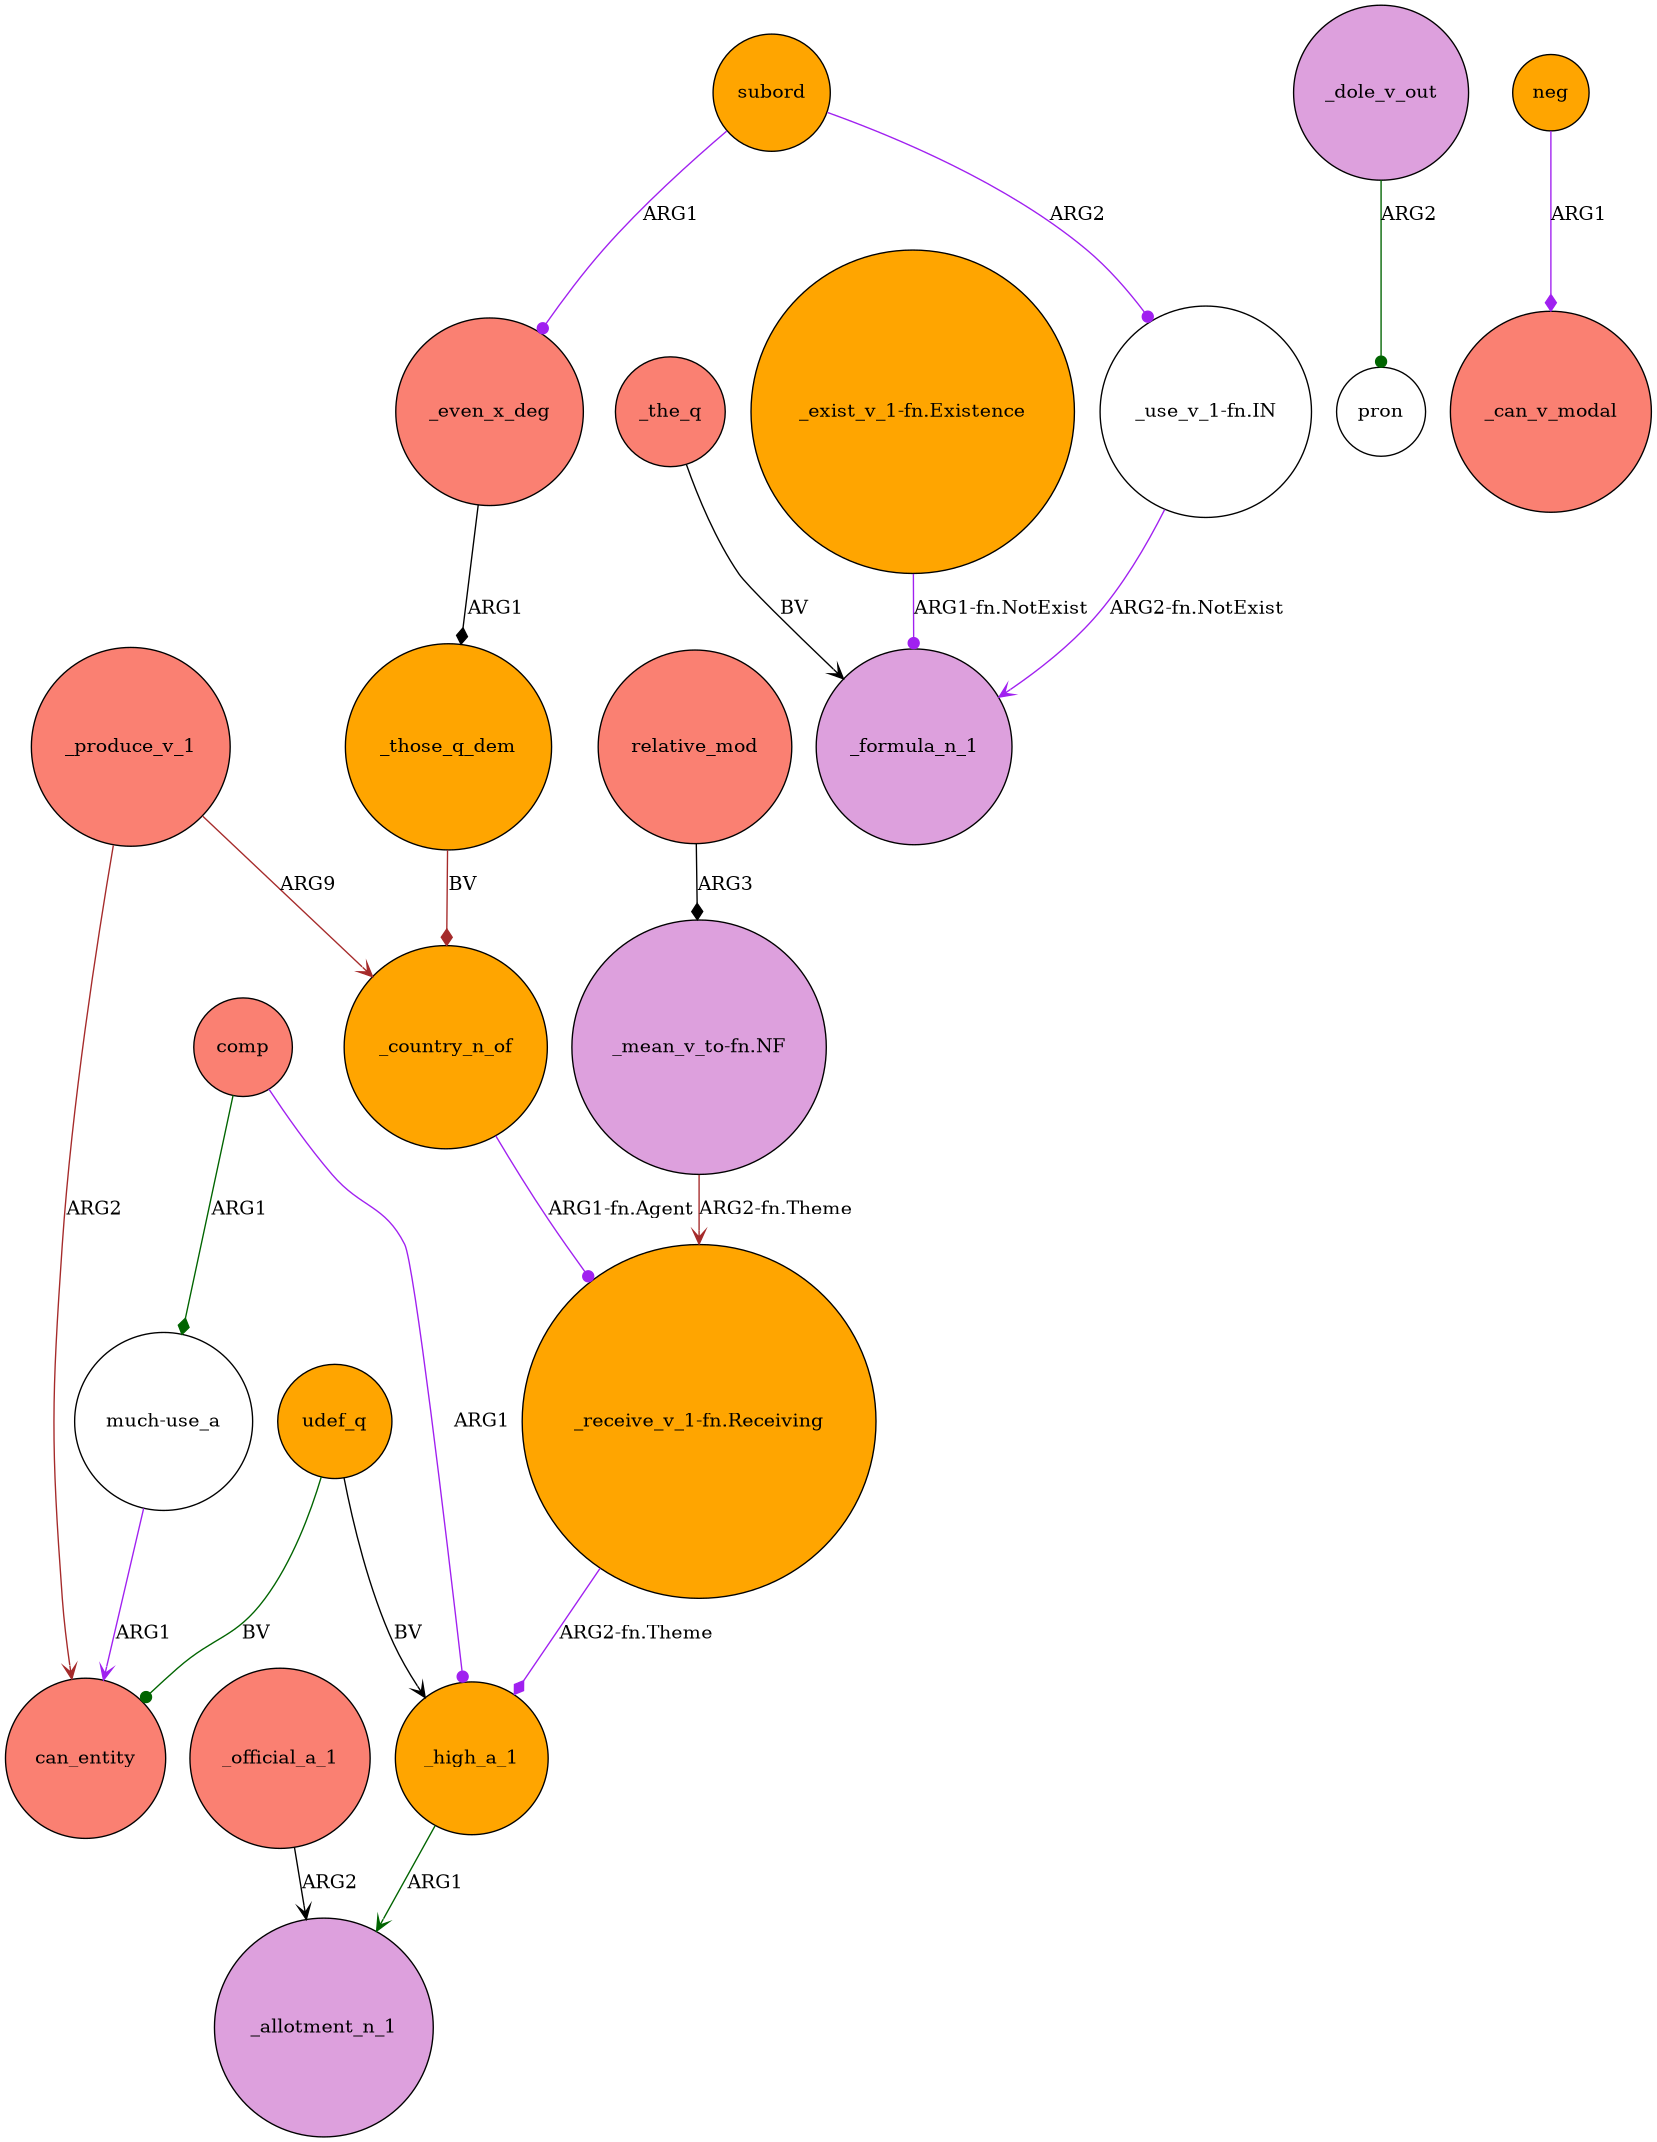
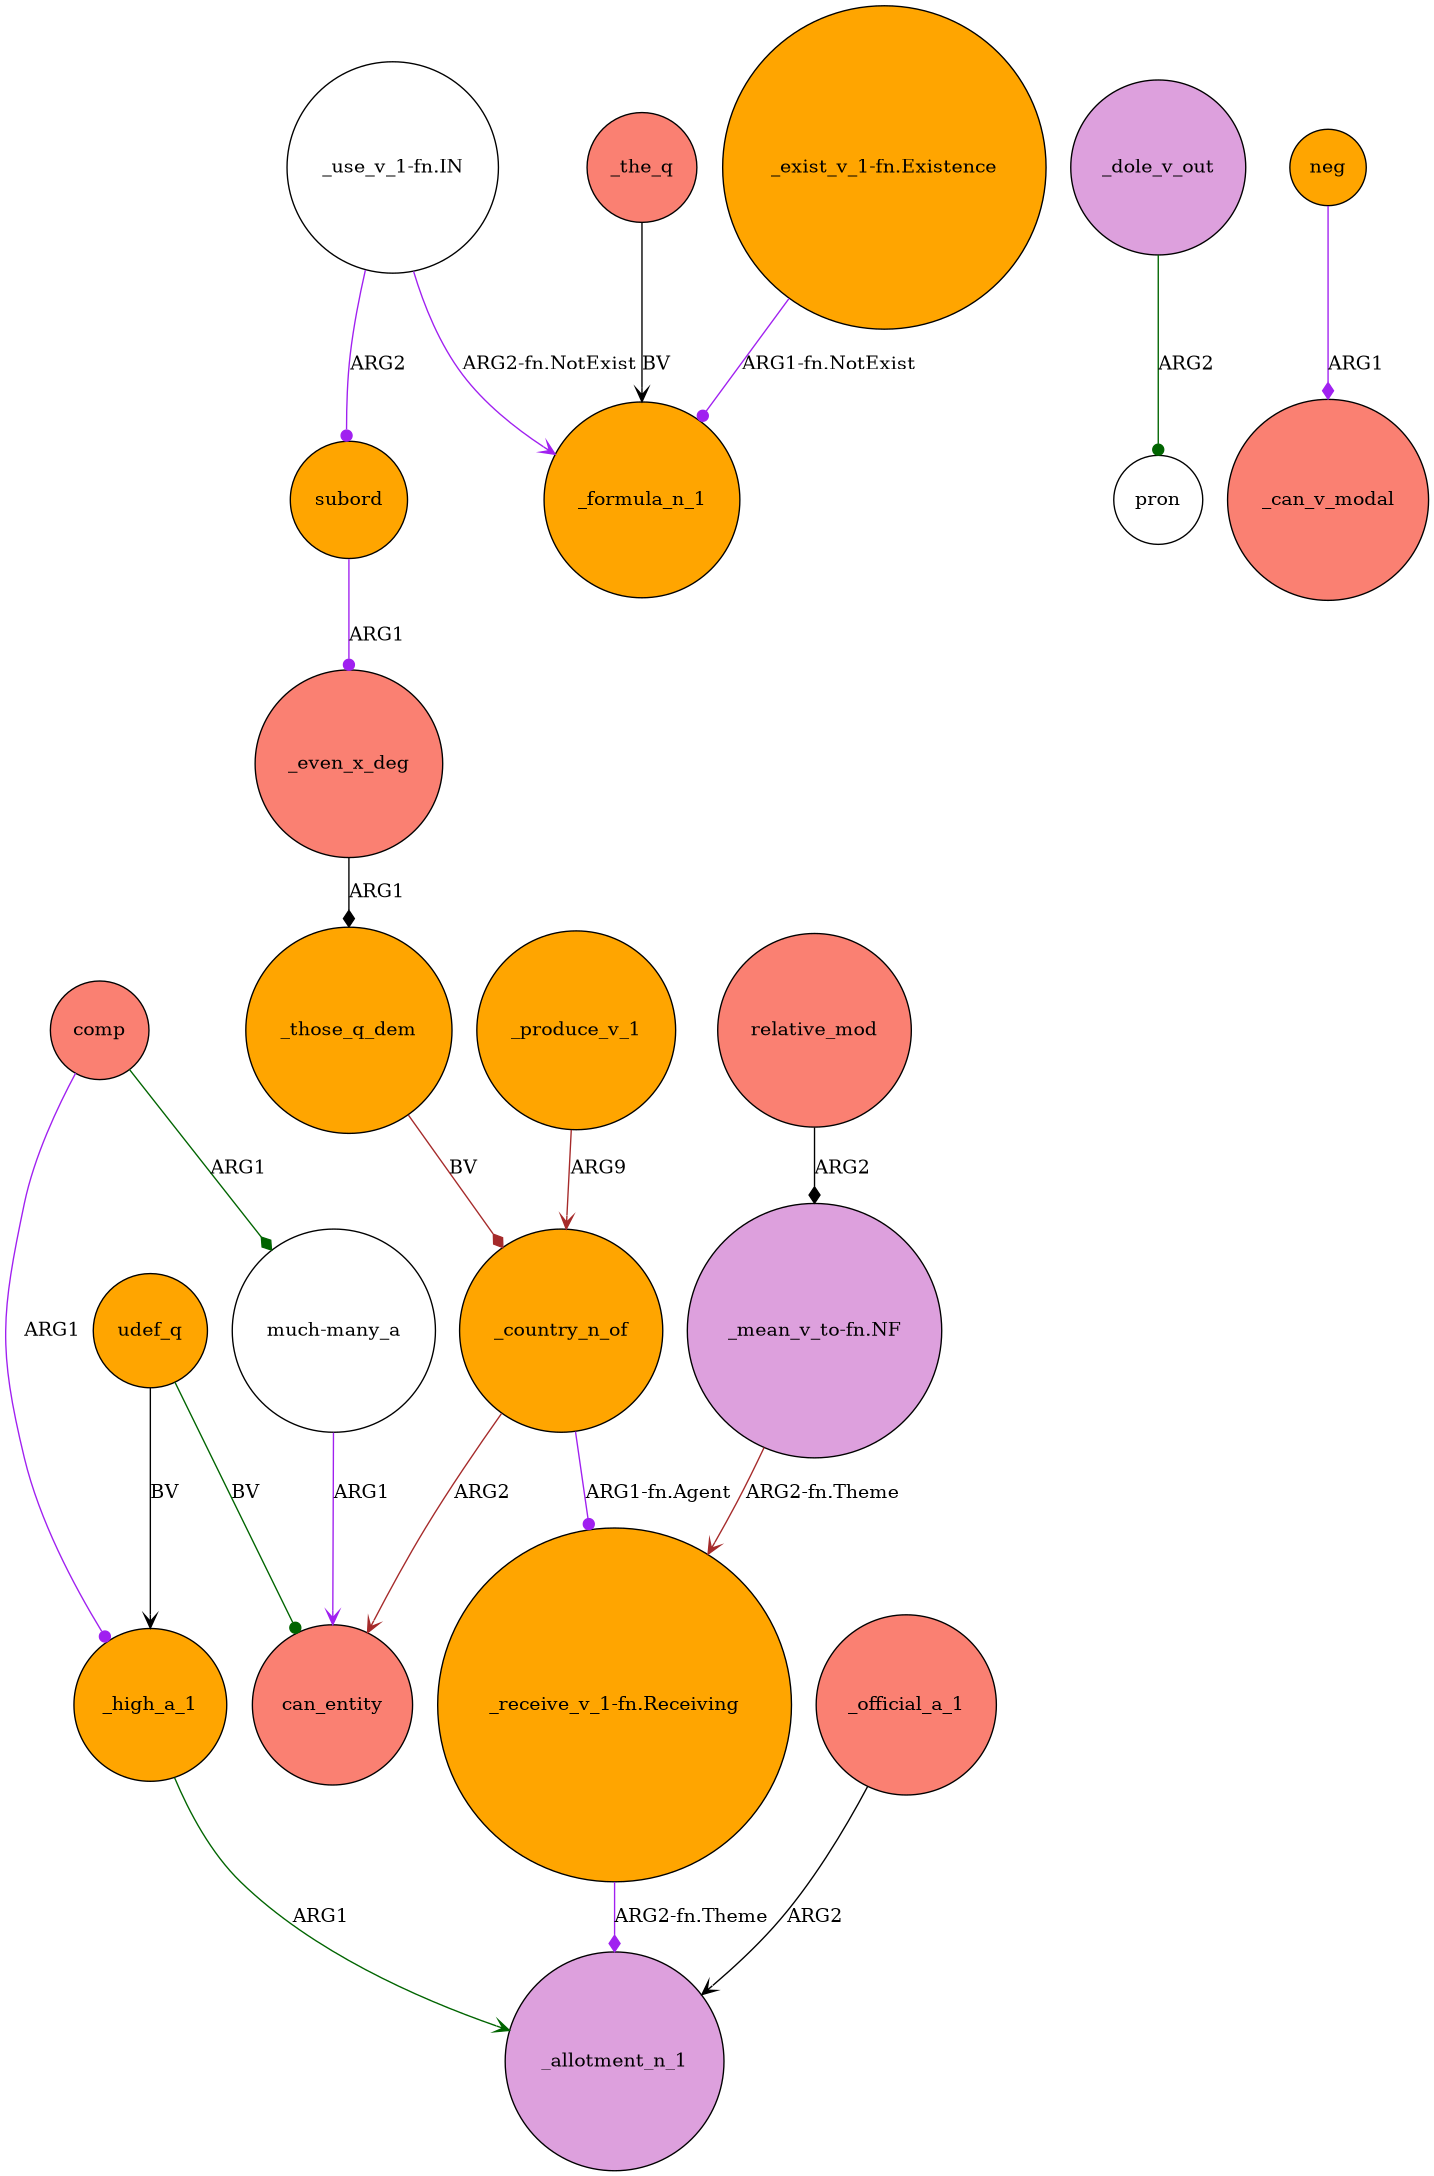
(1000, 191) -> (351, 349)
(131, 747) -> (576, 1030)
(914, 747) -> (642, 500)
(726, 885) -> (843, 1168)
(62, 1254) -> (434, 1514)
(164, 1421) -> (334, 1331)
(562, 1624) -> (615, 1908)
